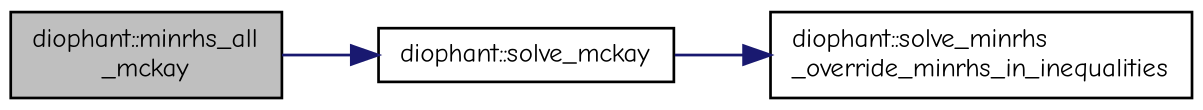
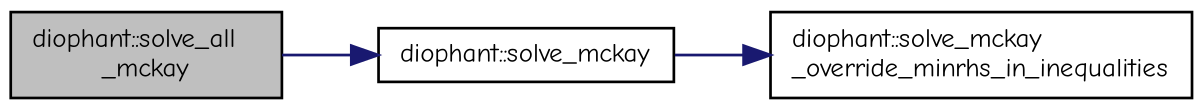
(146, 55) -> (146, 55)
(981, 55) -> (981, 55)
